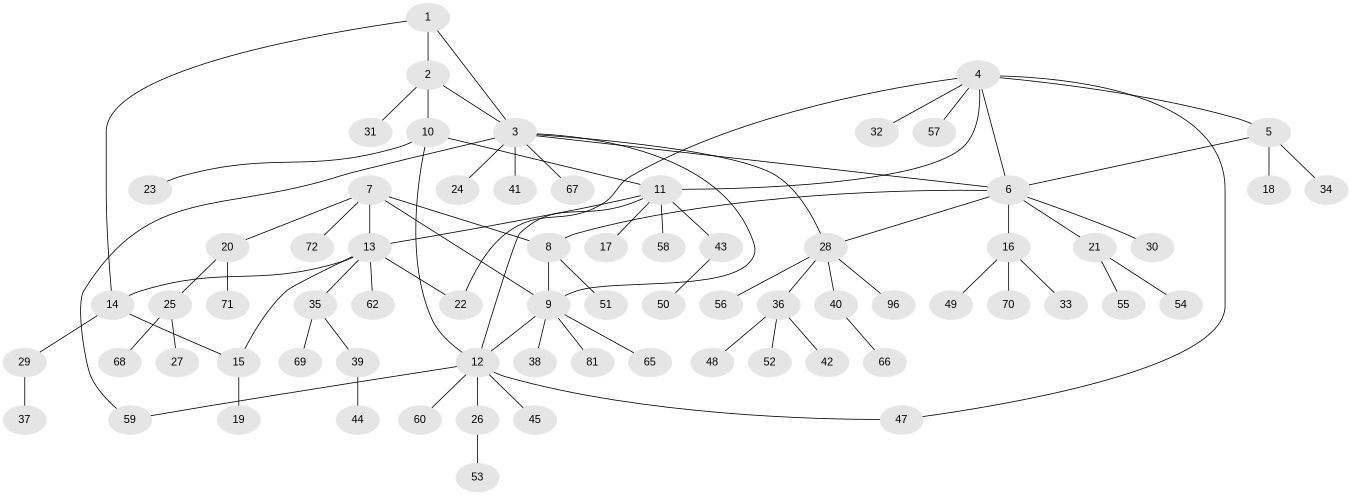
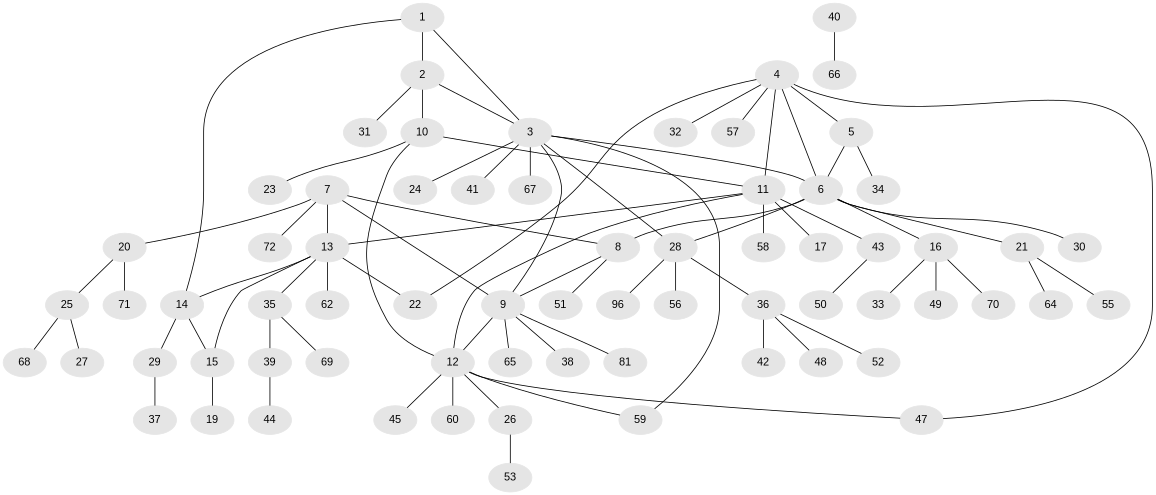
(1269, 190) -> none
(831, 276) -> none
(1181, 305) -> (1051, 305)
